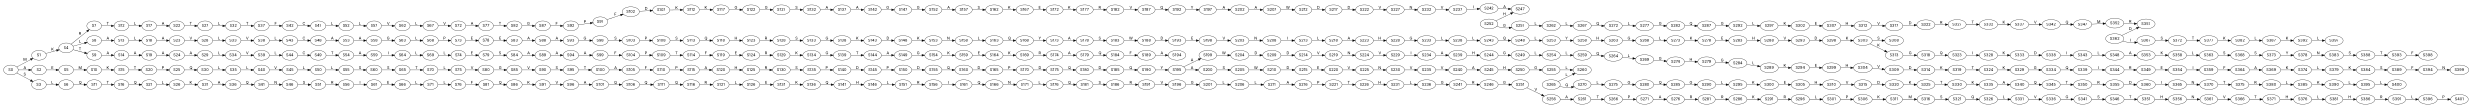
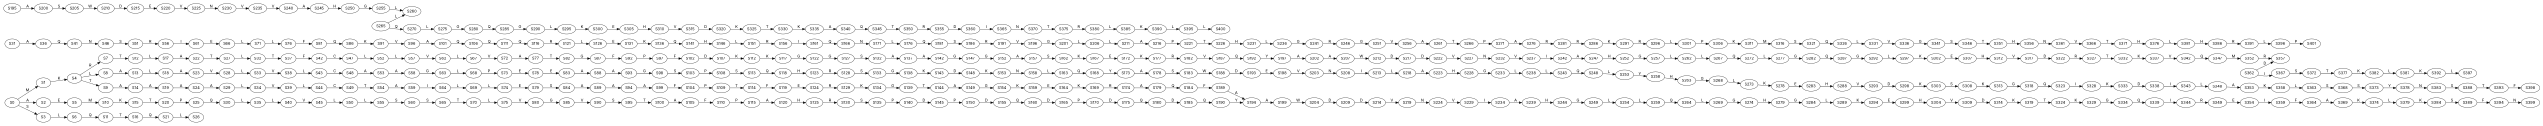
(1503, 17) -> (1608, 59)
(1877, 47) -> (1982, 86)
(1191, 63) -> (1266, 103)
(1160, 70) -> (1235, 103)
(190, 85) -> none
